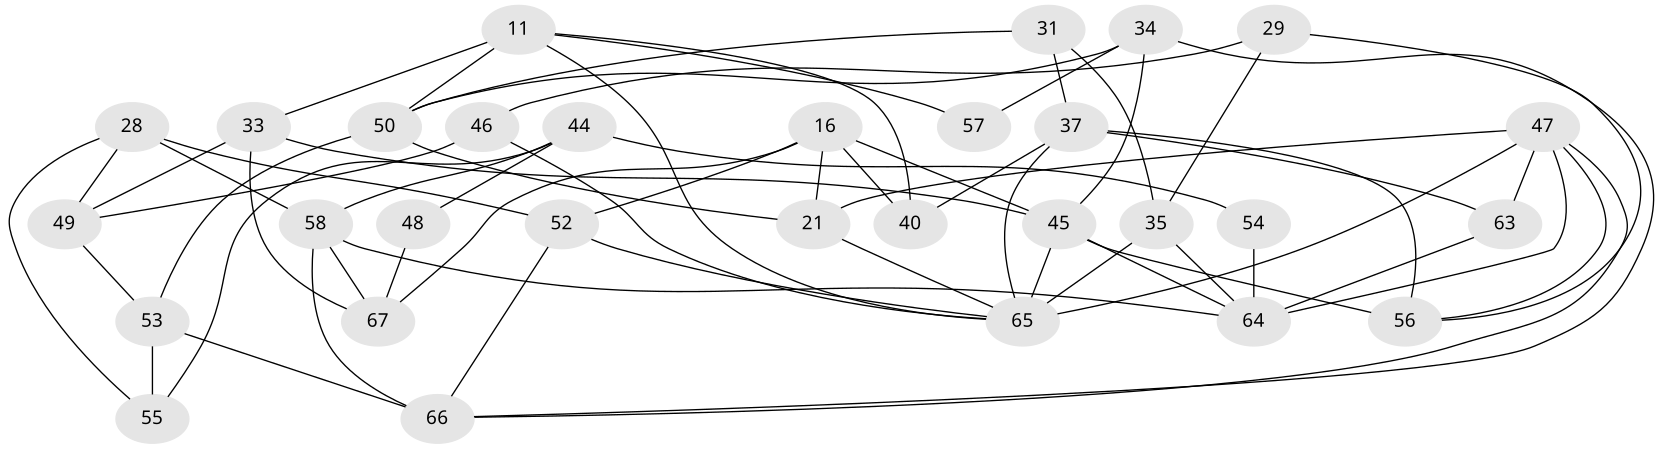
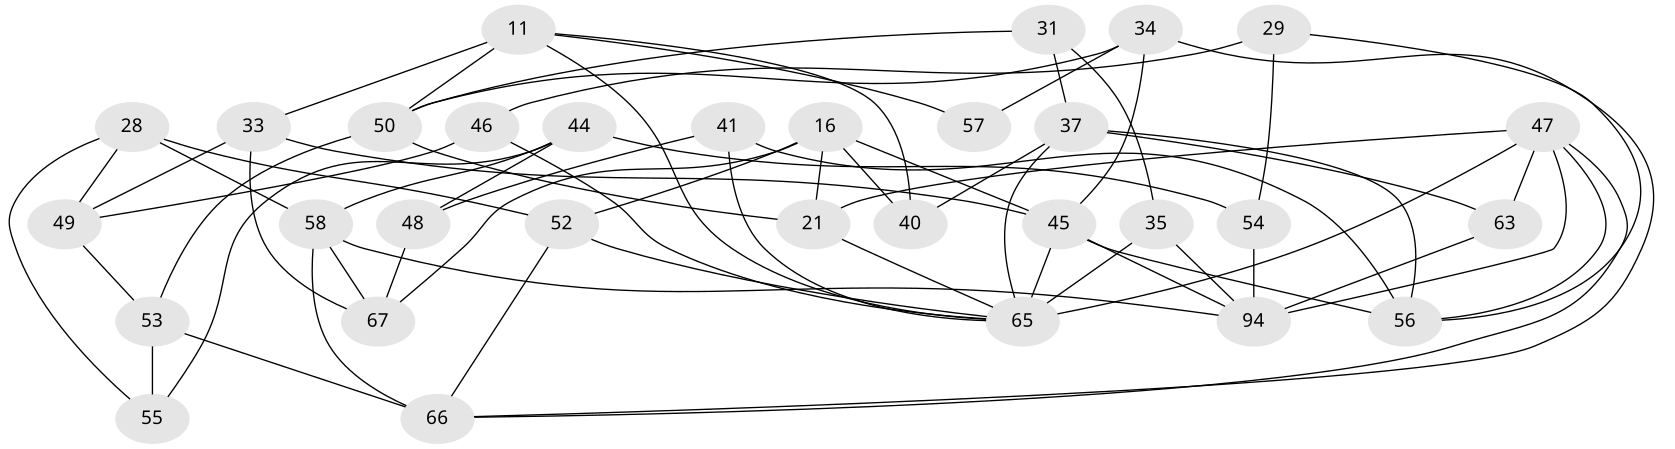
none -> (728, 127)
(1215, 127) -> (1270, 127)
(1254, 322) -> (1254, 322)
